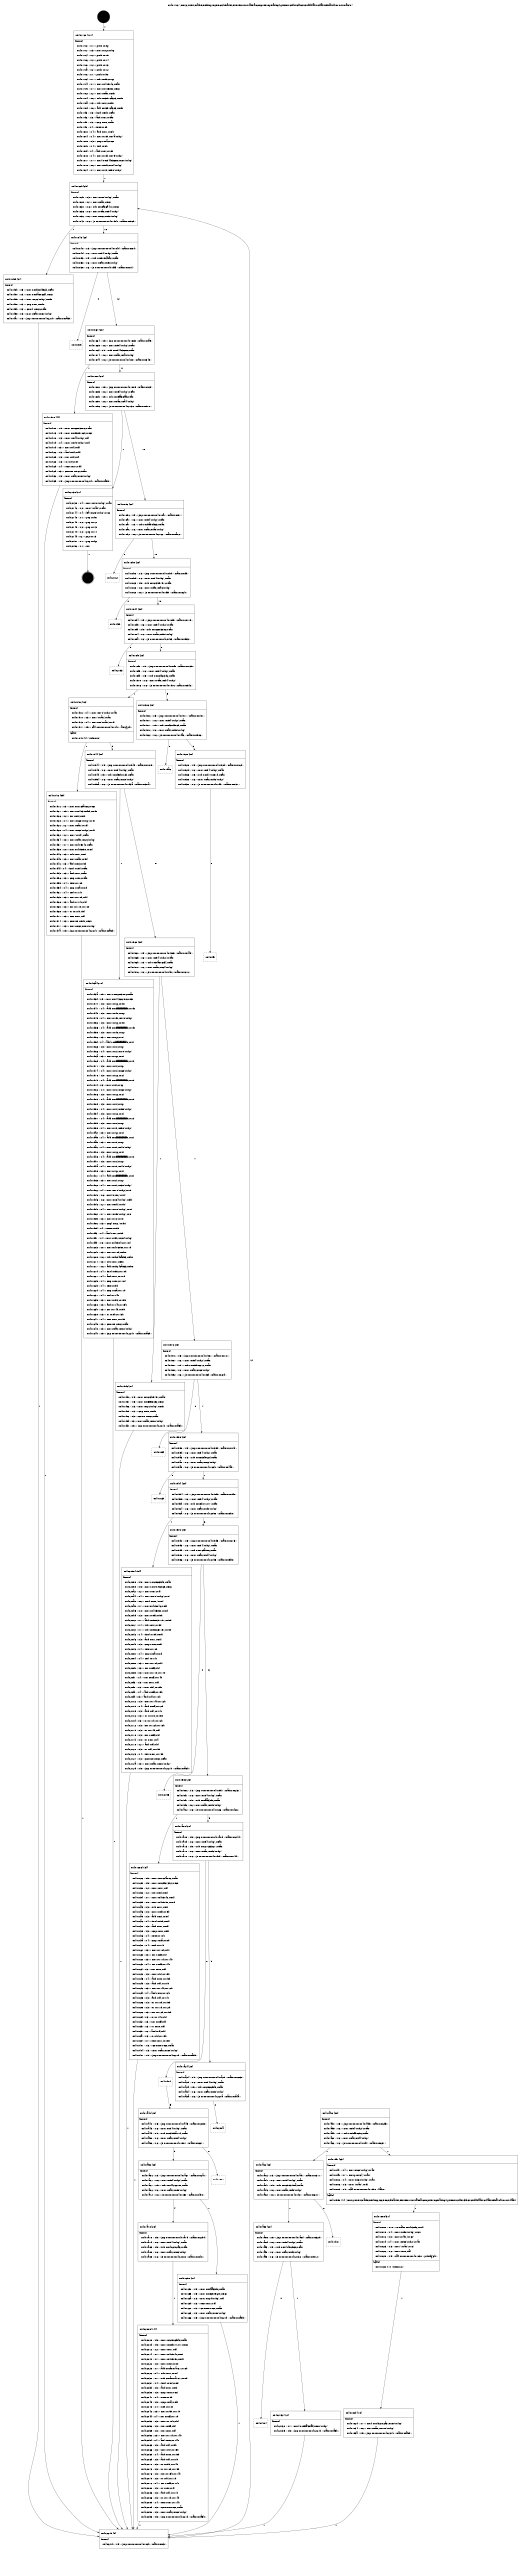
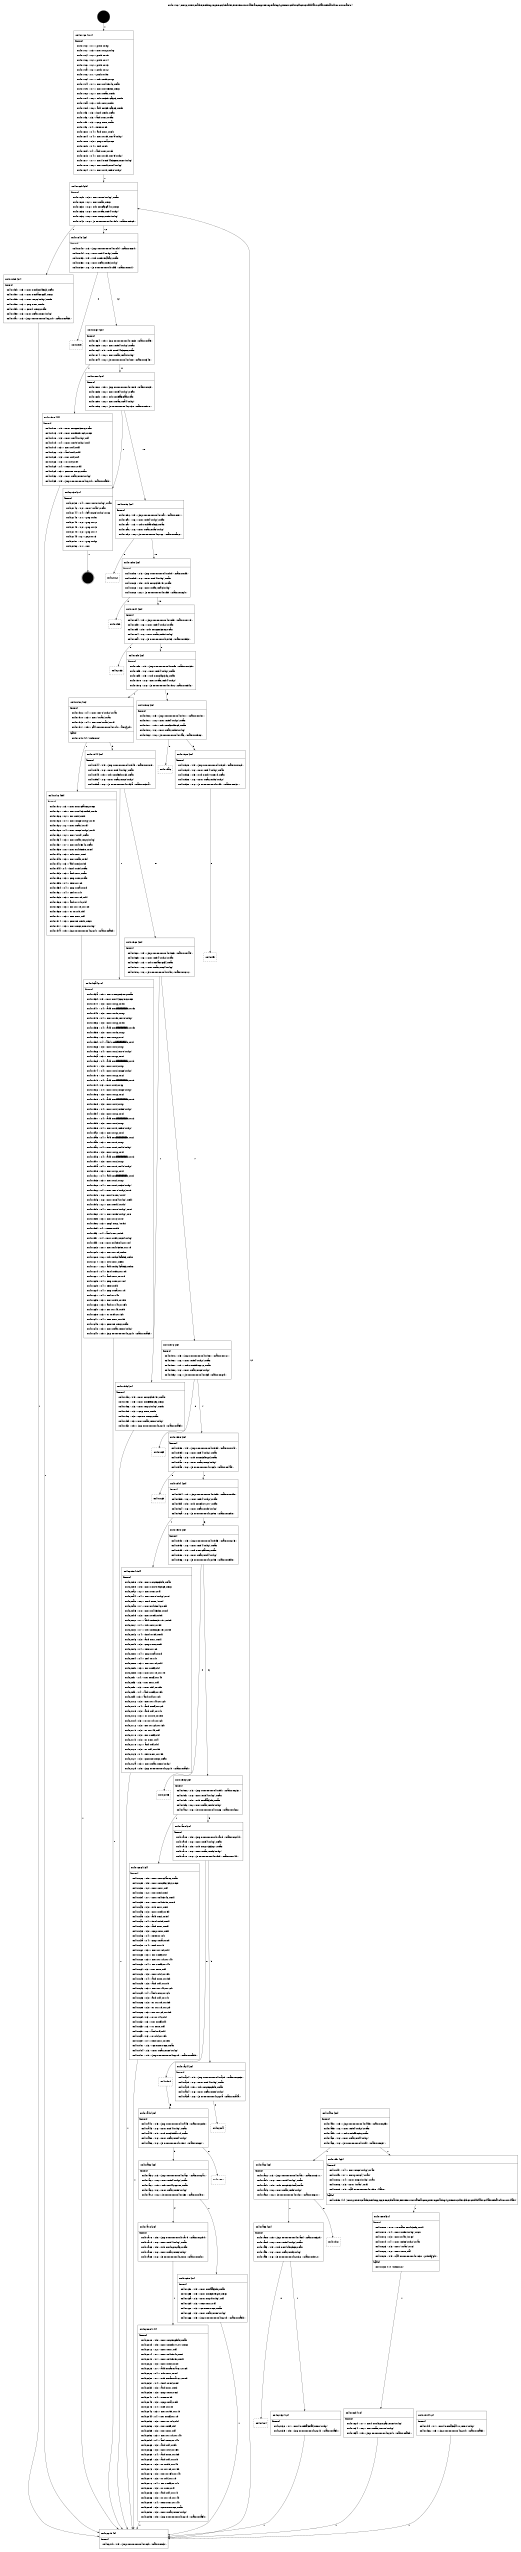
none -> (451, 2423)
